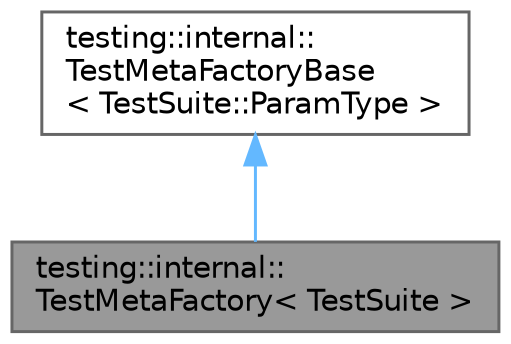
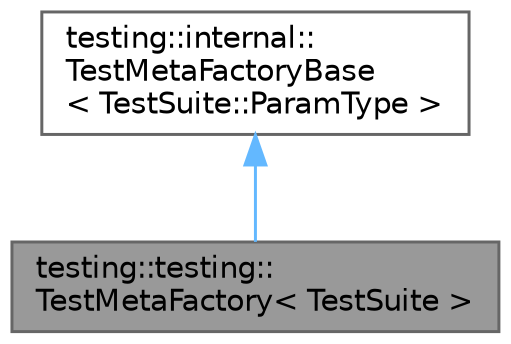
(255, 287) -> (255, 287)
